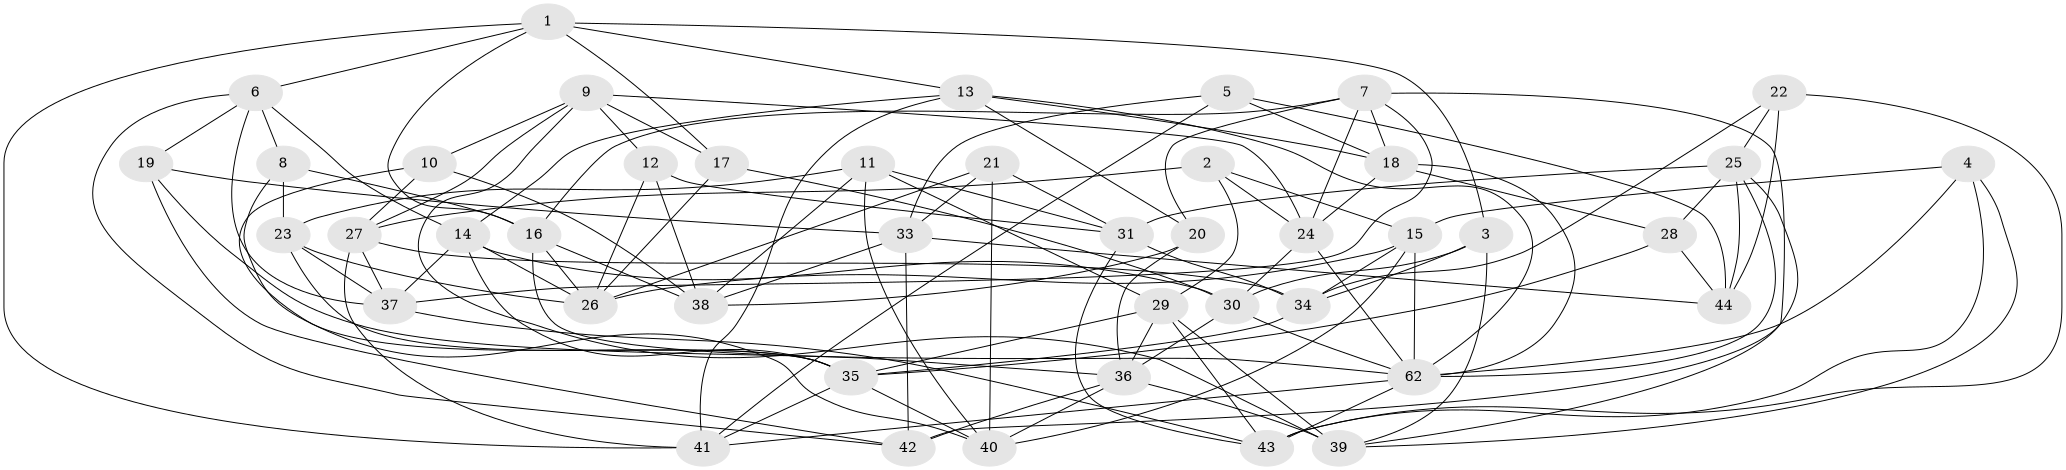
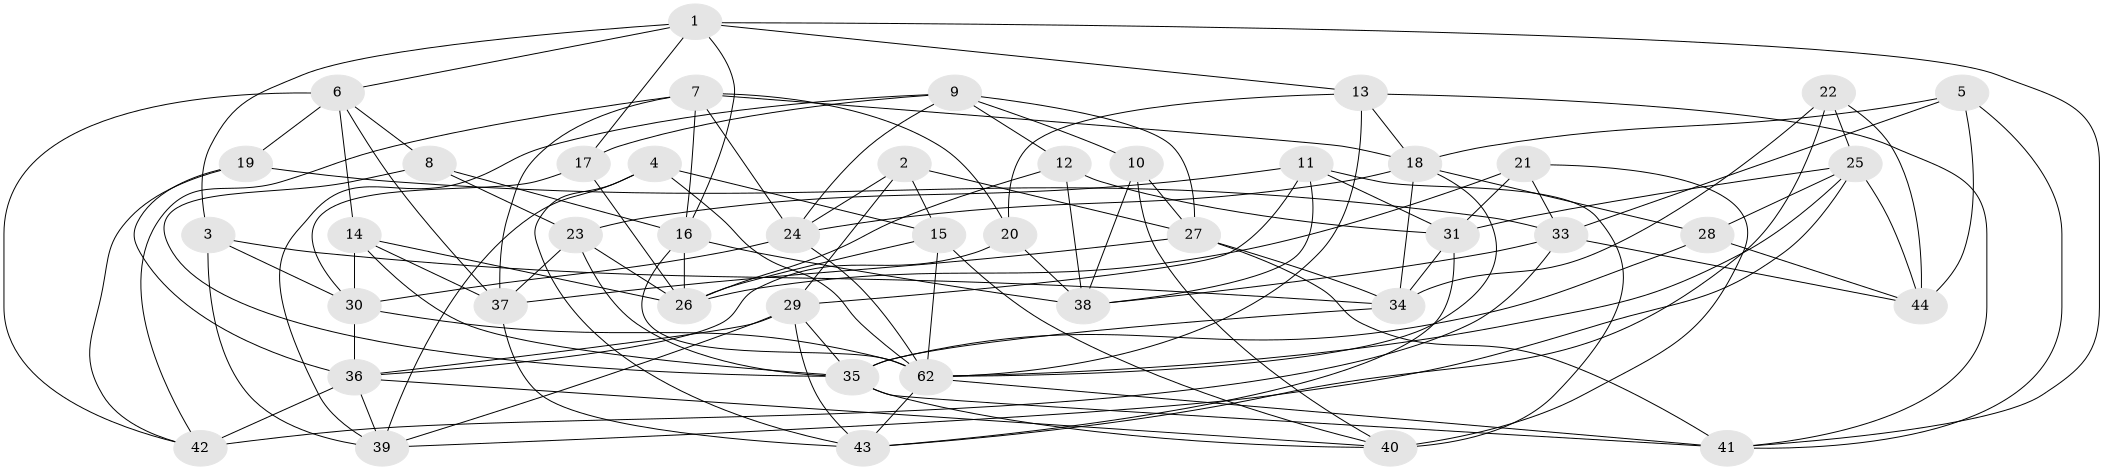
(637, 132) -> none
(1372, 263) -> (1406, 238)
